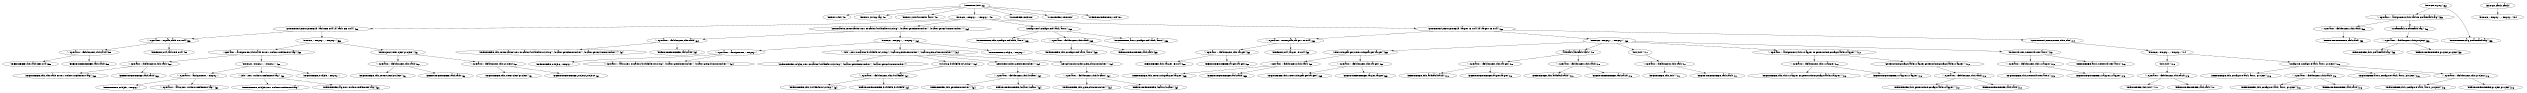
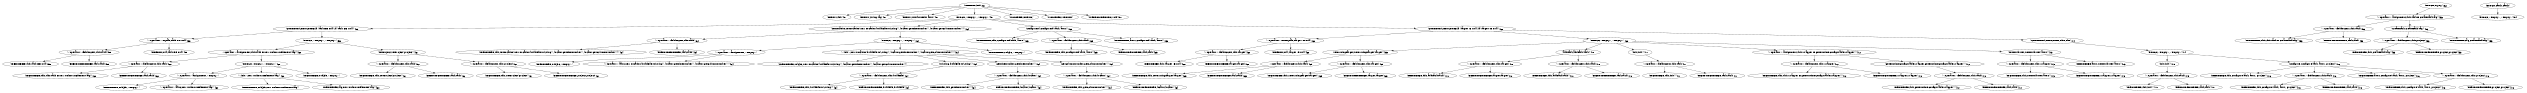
(2460, 19) -> (2439, 35)
none -> (2274, 41)
